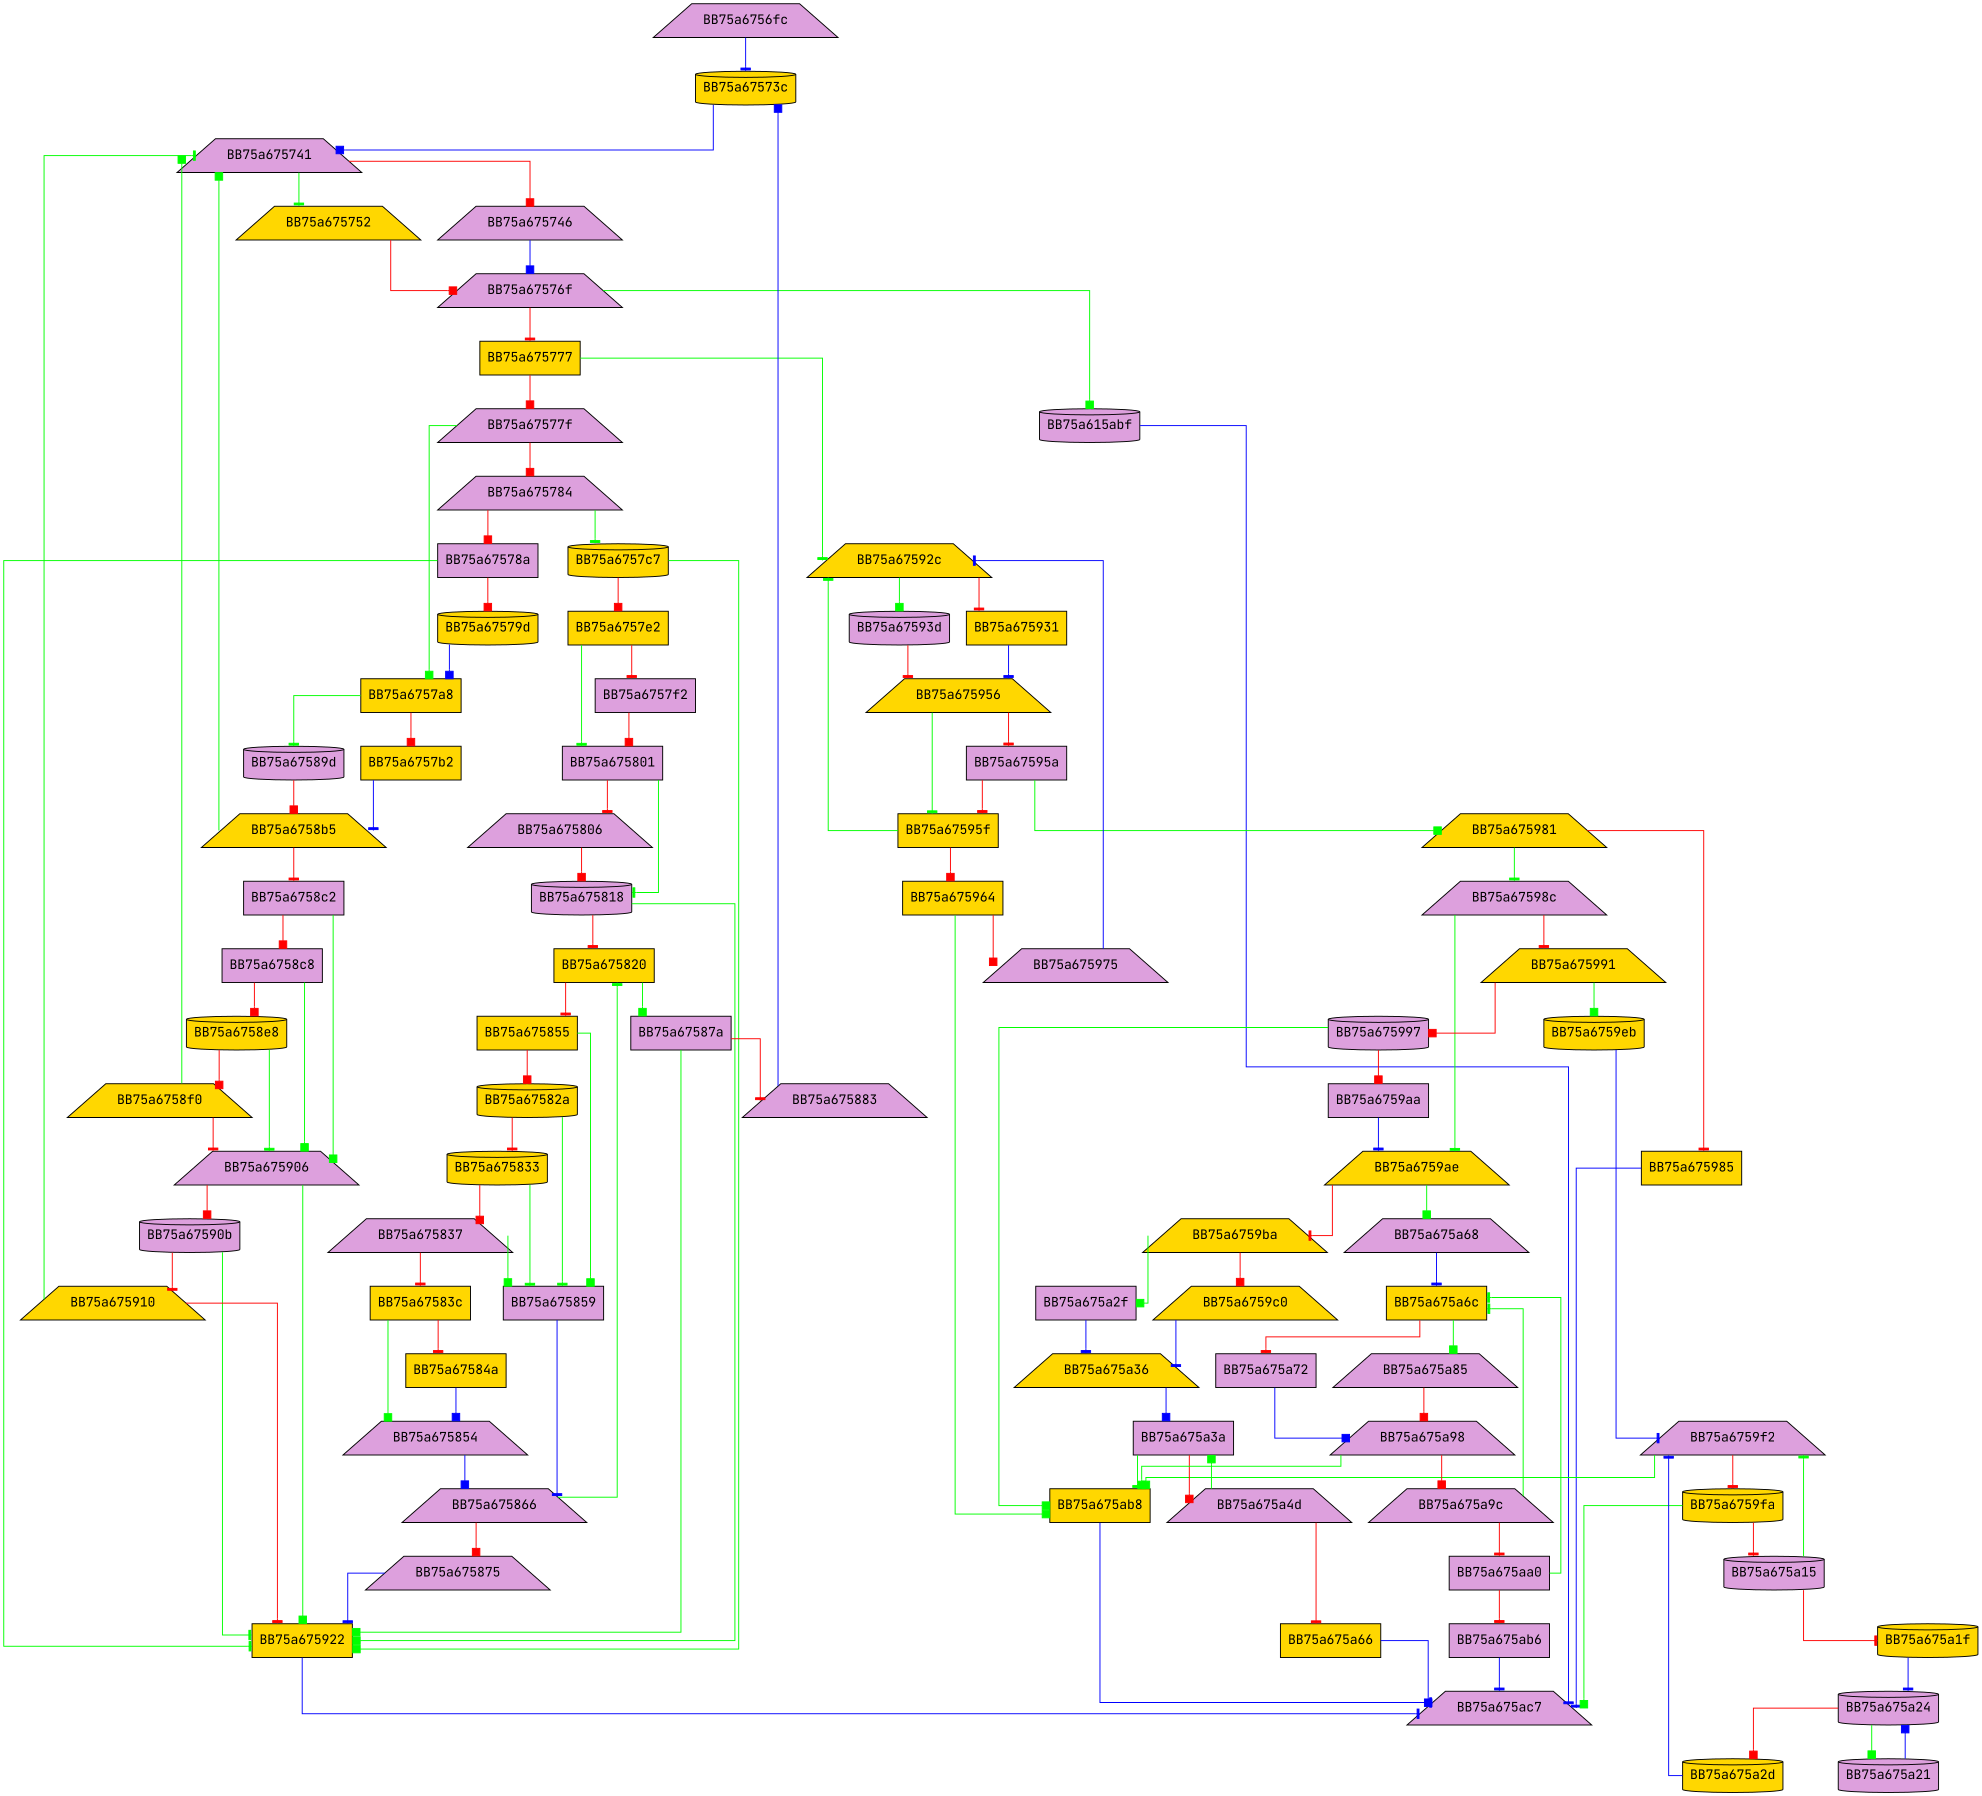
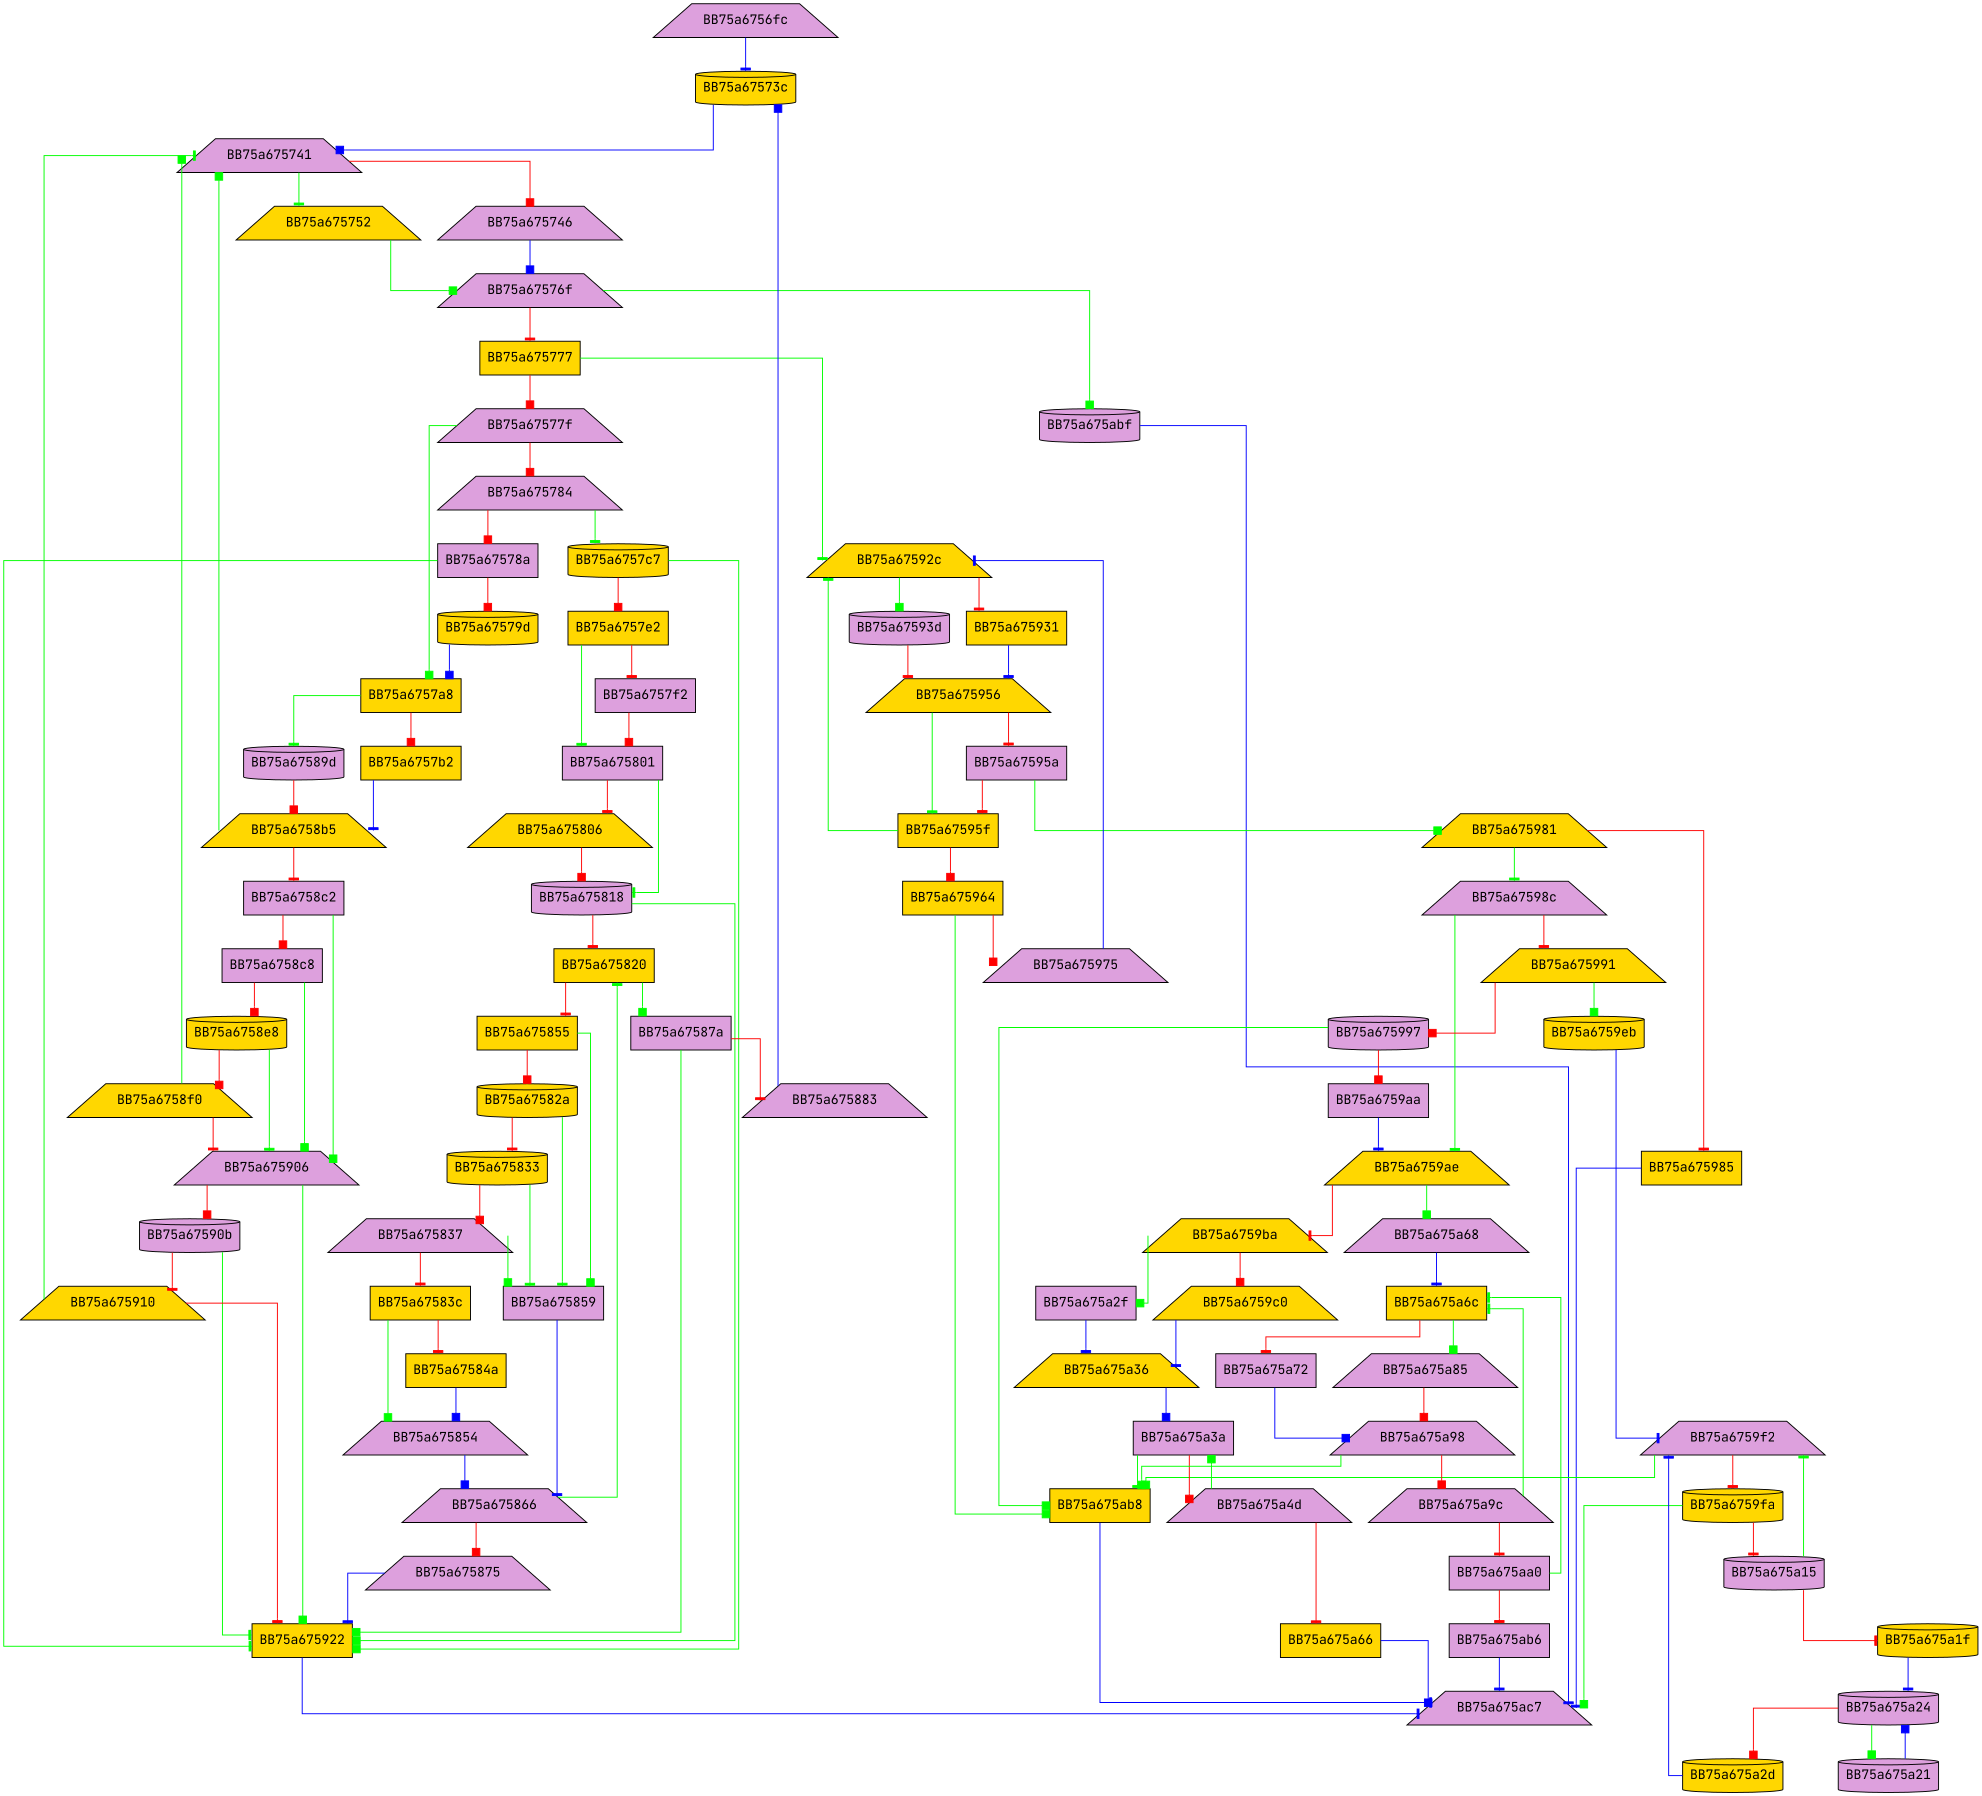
(394, 291) -> (394, 291)
(1090, 426) -> (1090, 426)
(560, 831) -> (560, 831)
